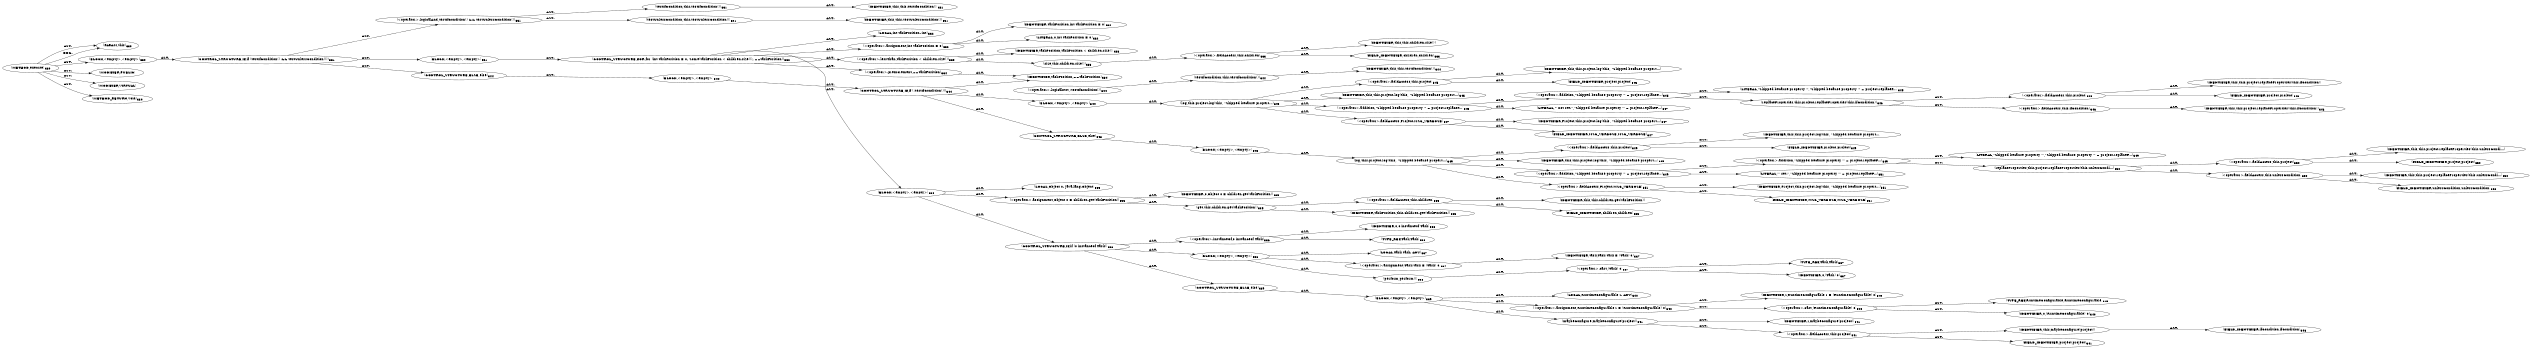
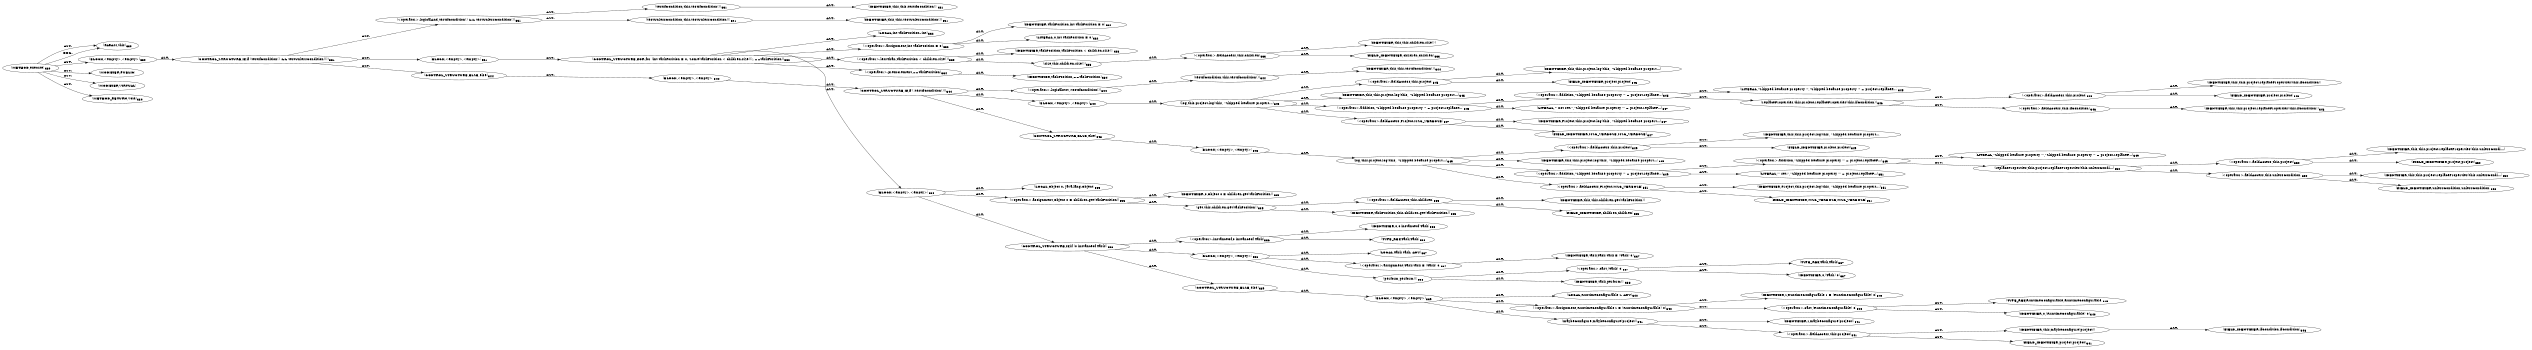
(986, 84) -> (990, 91)
none -> (1603, 282)
